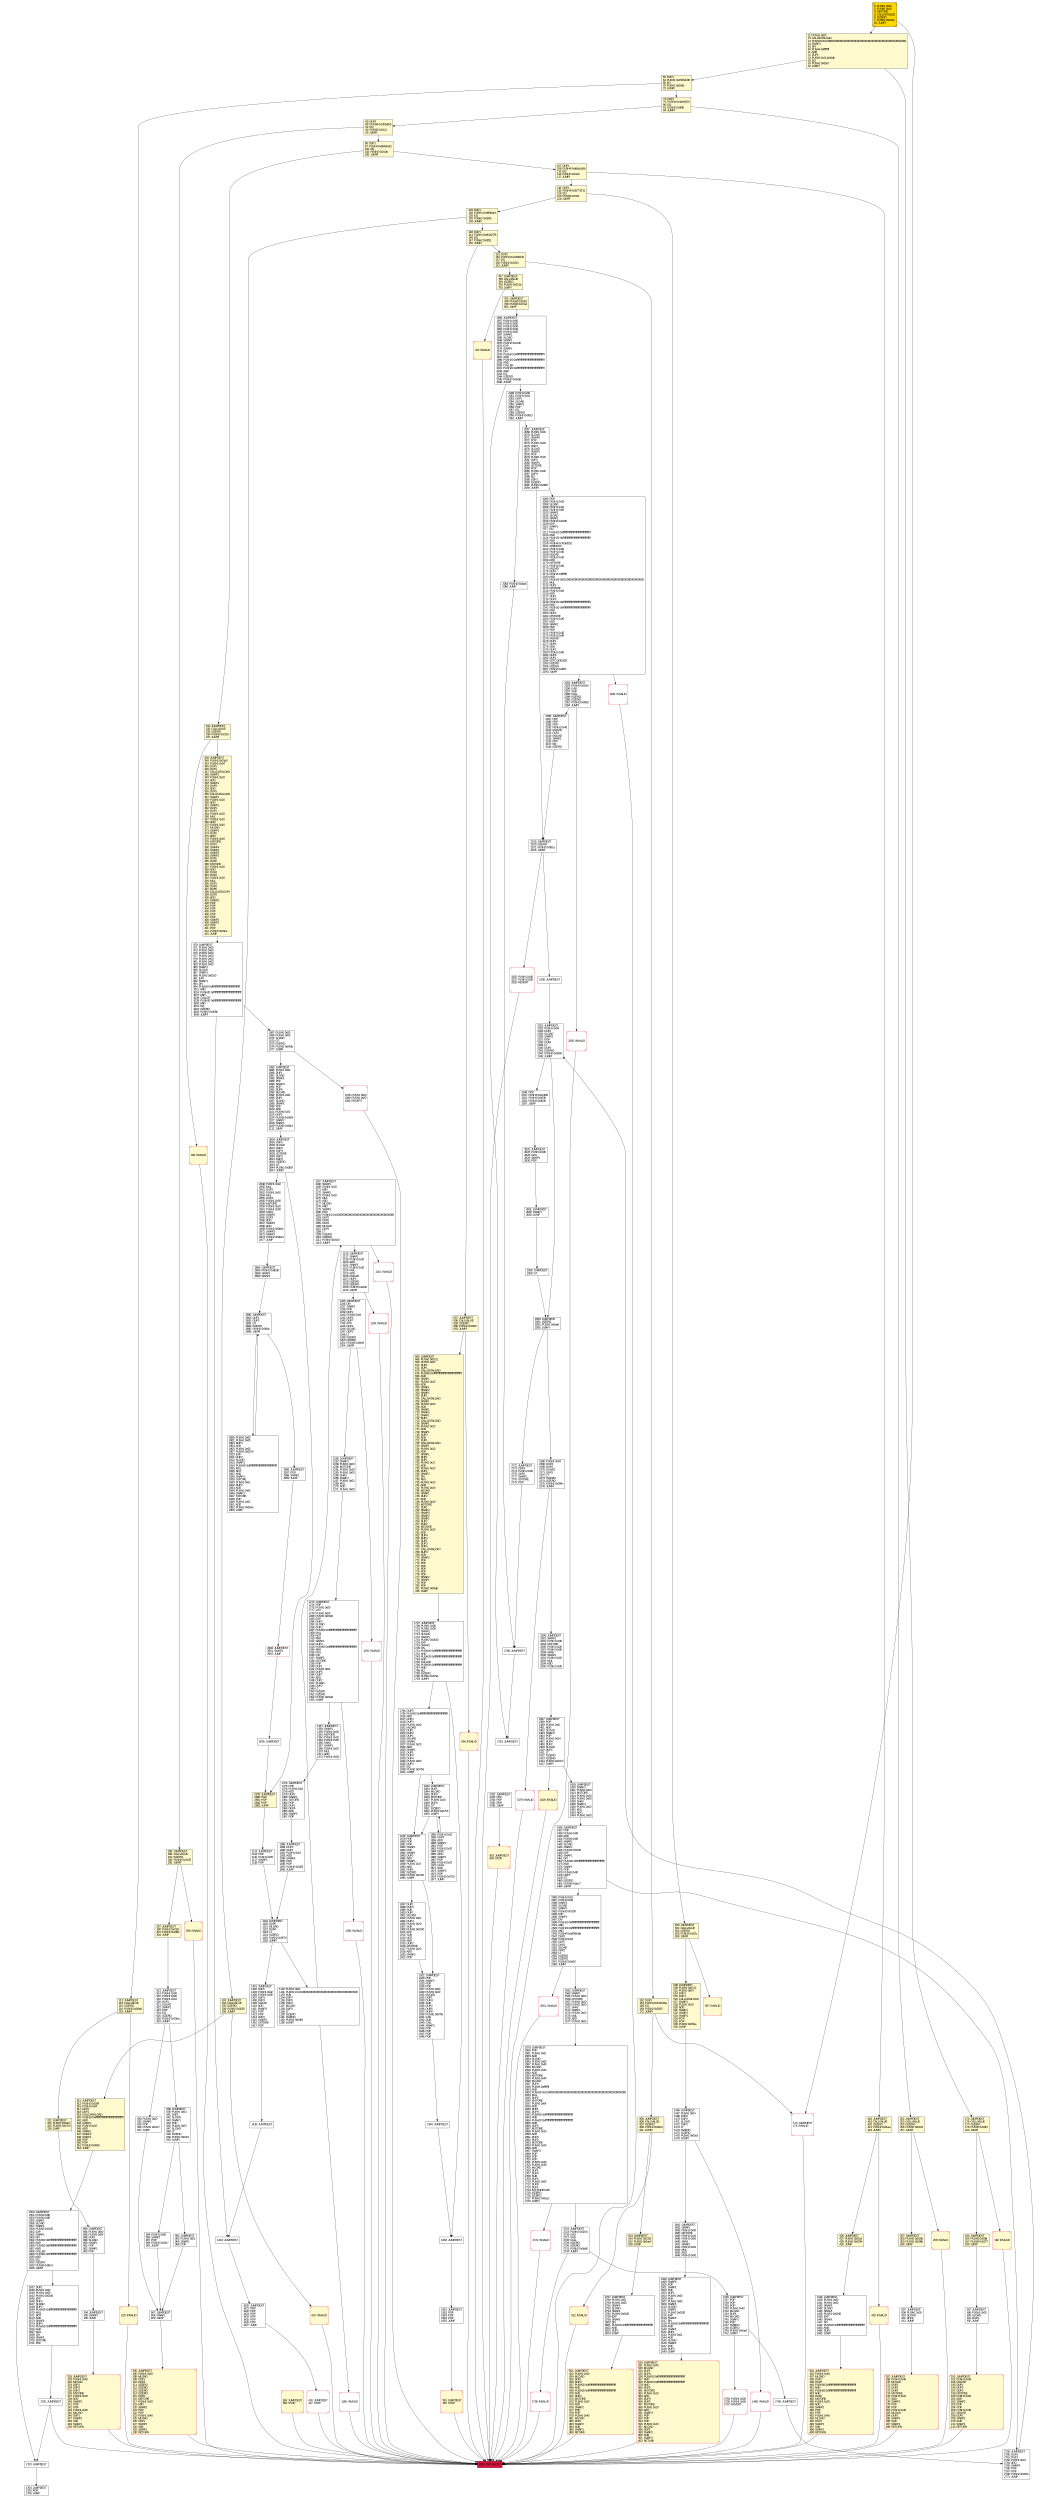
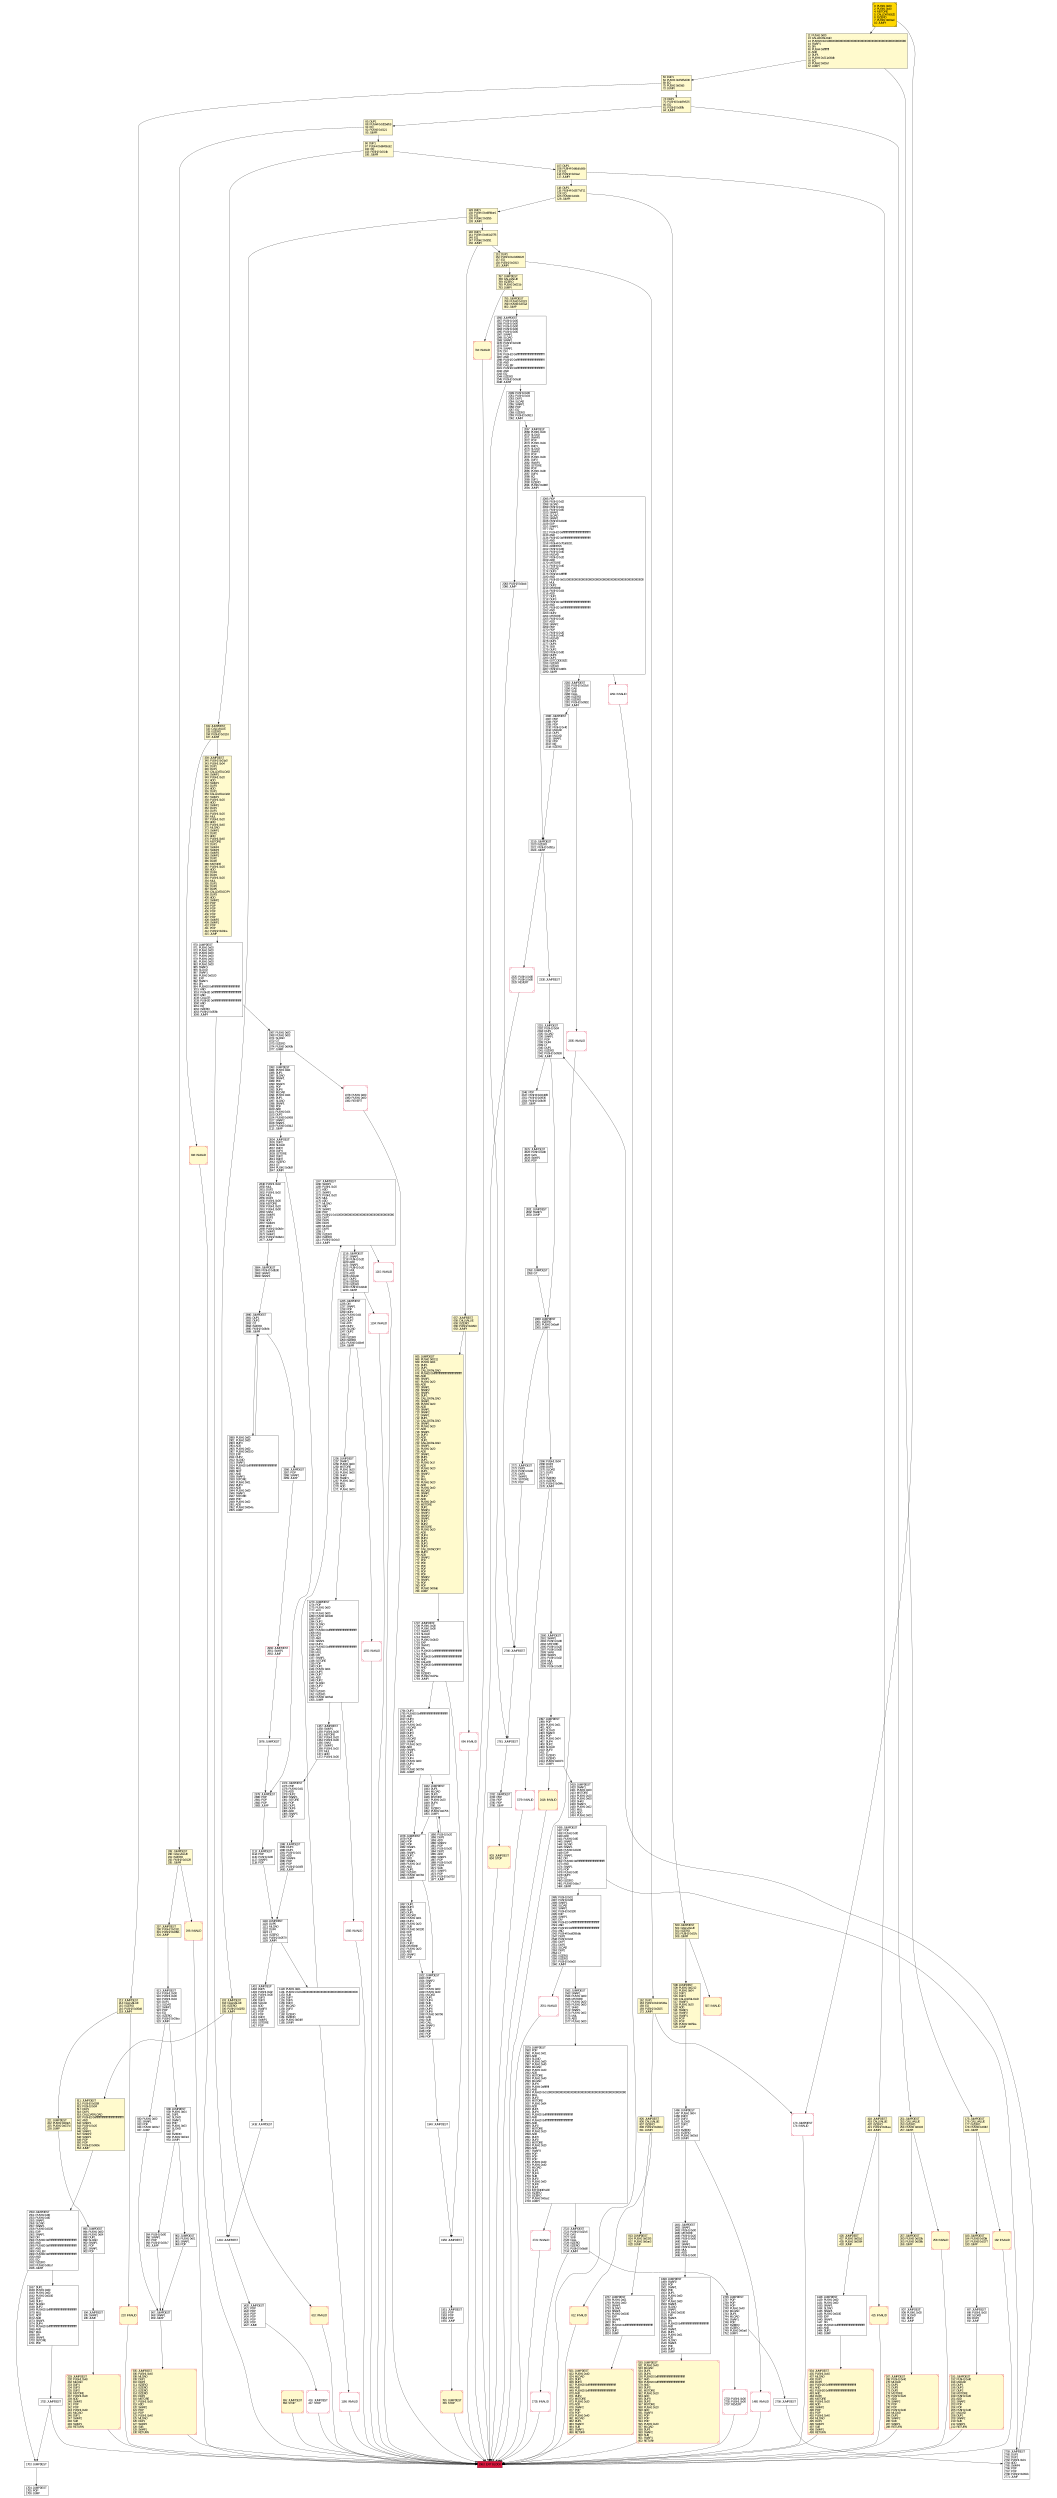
(469, 1742) -> (469, 1742)
none -> (504, 1768)
(265, 1800) -> (265, 1800)
